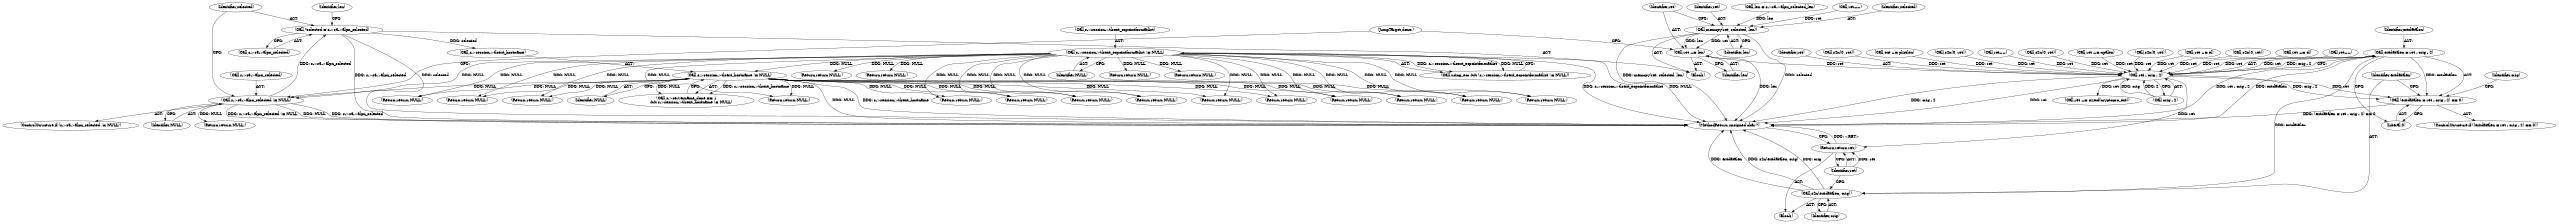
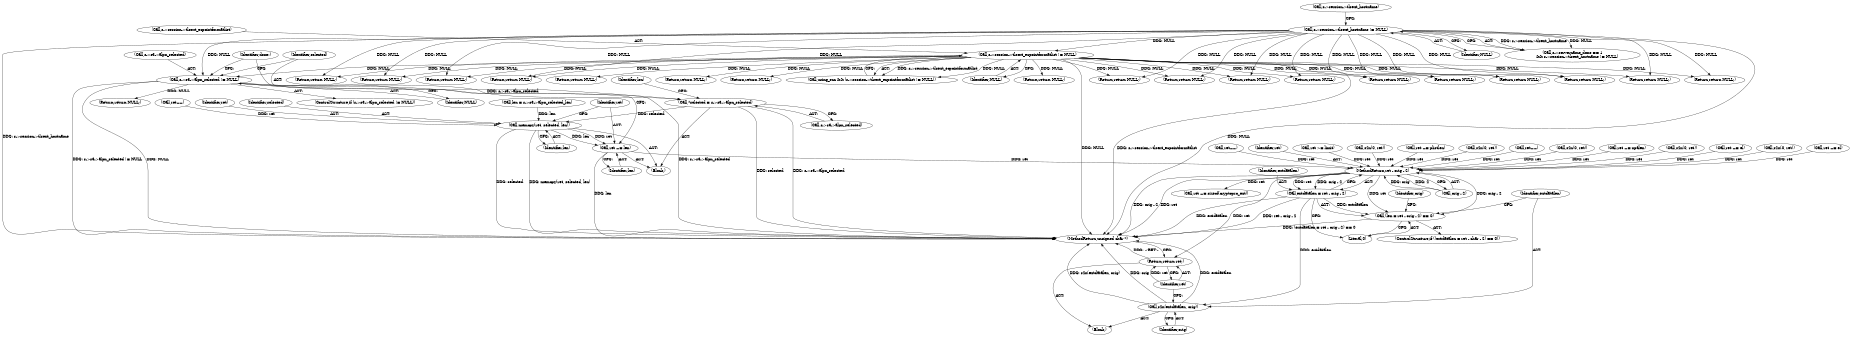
(1396, 30) -> (255, 55)
(422, 38) -> (628, 114)
(1895, 53) -> (1426, 148)
(837, 62) -> (1151, 40)
(630, 64) -> (1351, 19)
(2146, 75) -> (1382, 171)
(2426, 100) -> (1405, 216)
(2486, 126) -> (1447, 239)
none -> (1318, 148)
